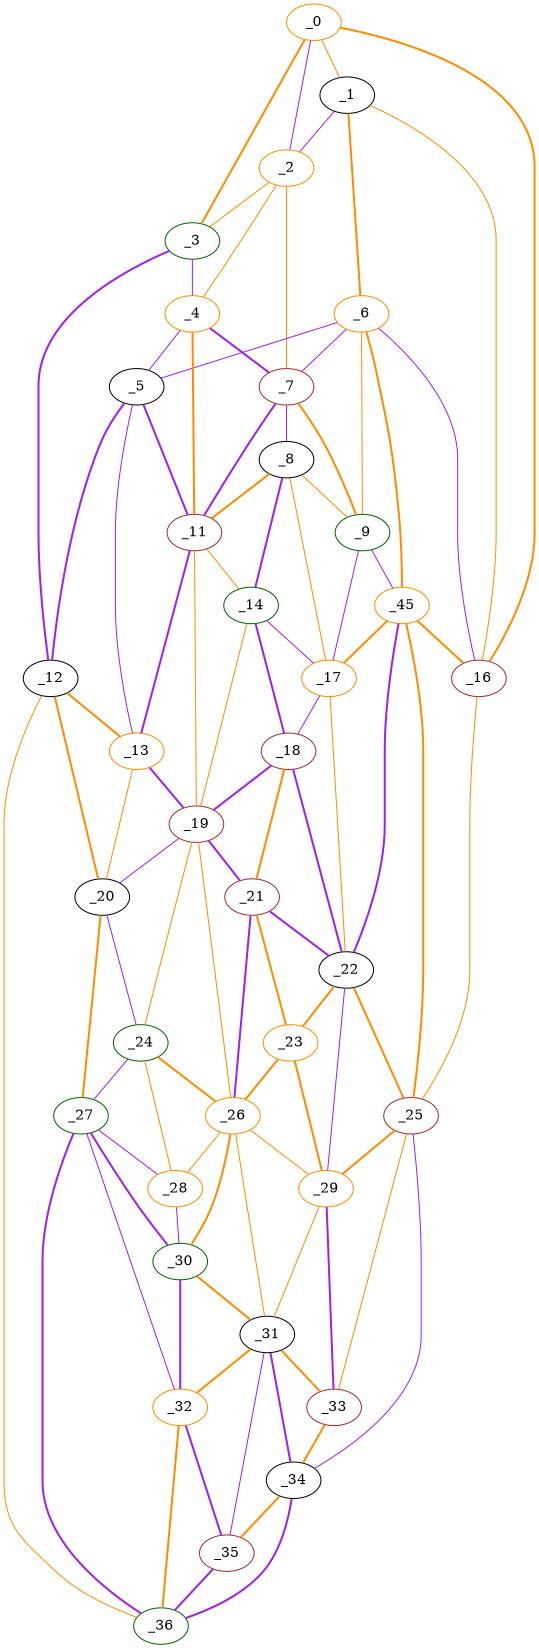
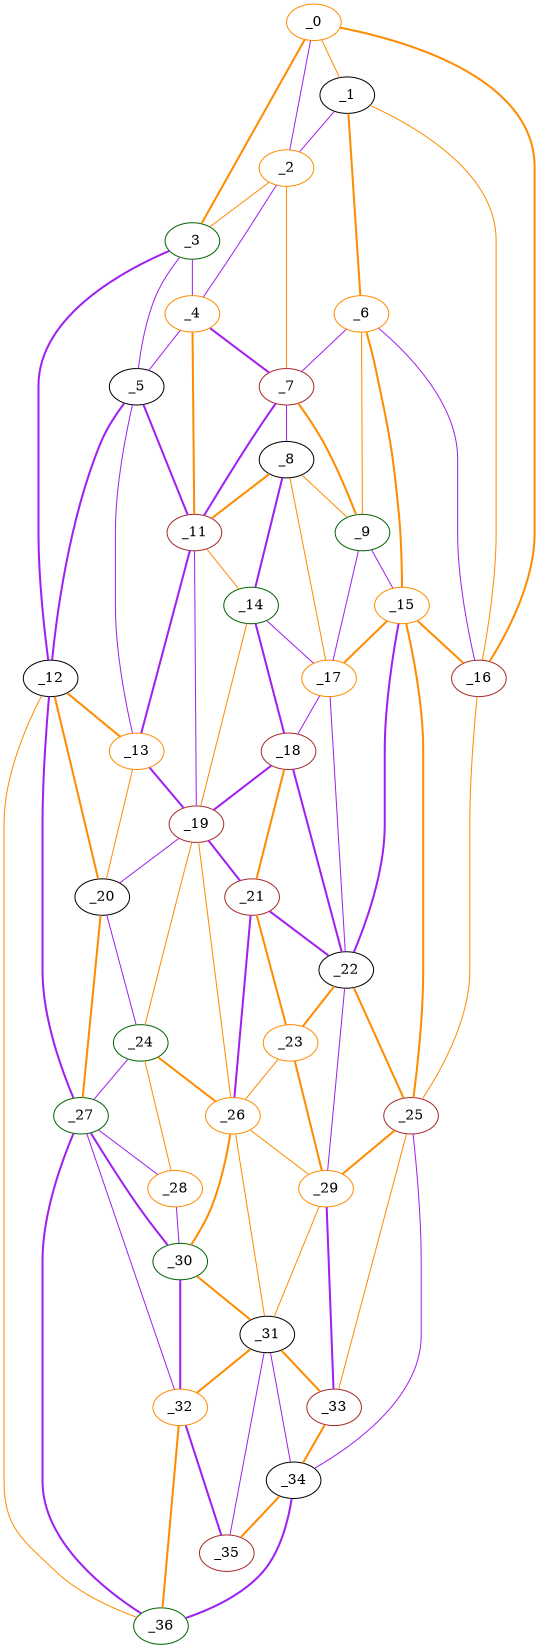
(240, 241) -> (240, 241)
(253, 349) -> (151, 310)
(402, 605) -> (402, 605)
(195, 678) -> (195, 678)
(338, 824) -> (338, 824)
none -> (43, 899)
(262, 1079) -> (262, 1079)
(204, 1152) -> none
(280, 1407) -> (280, 1407)
(194, 1590) -> none
